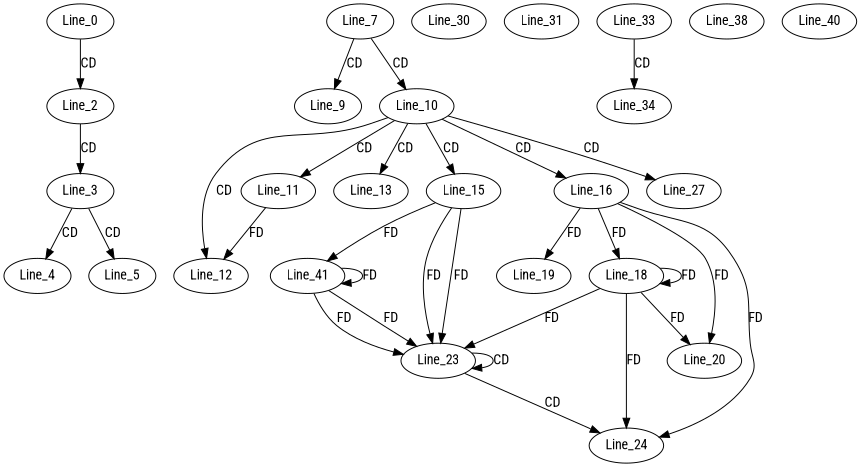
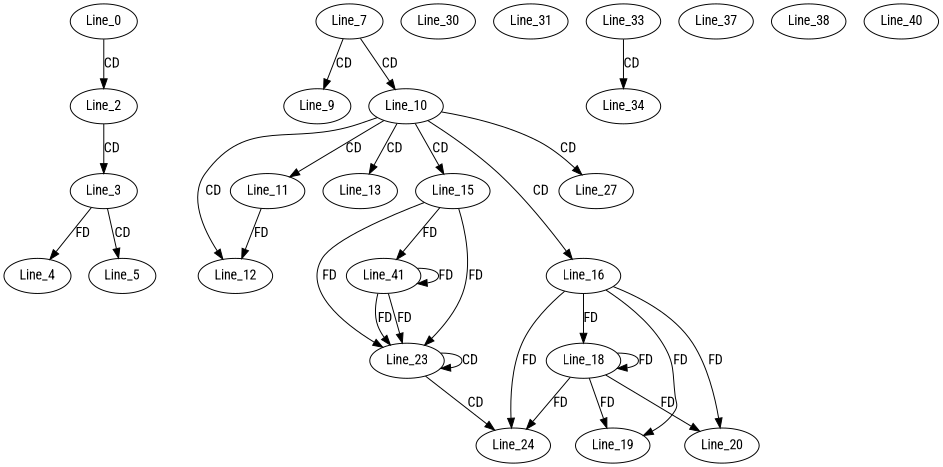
none -> (716, 21)
(70, 234) -> (83, 234)
(537, 316) -> (596, 398)
